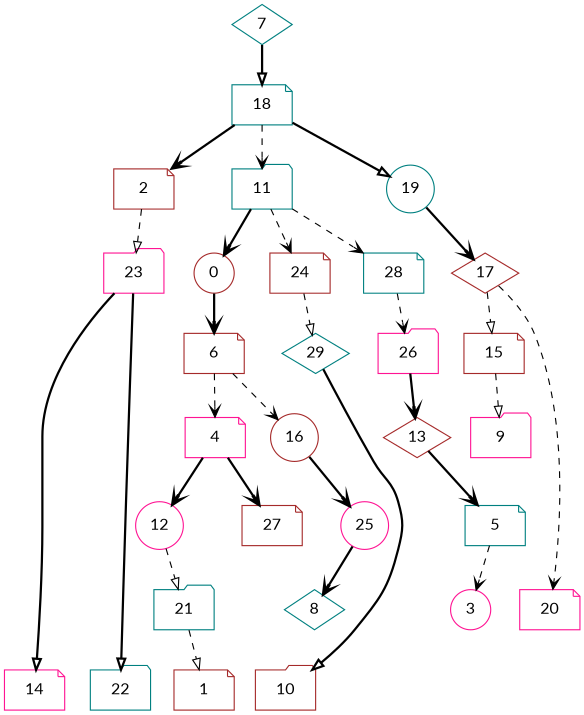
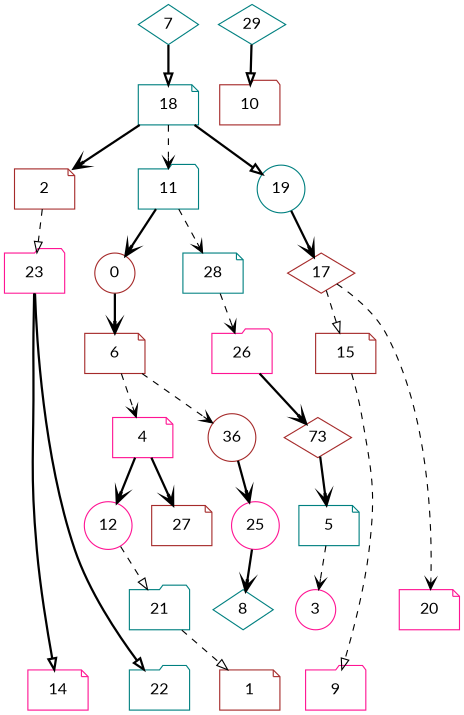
(300, 273) -> none
(294, 438) -> (232, 438)
(417, 438) -> (318, 438)
